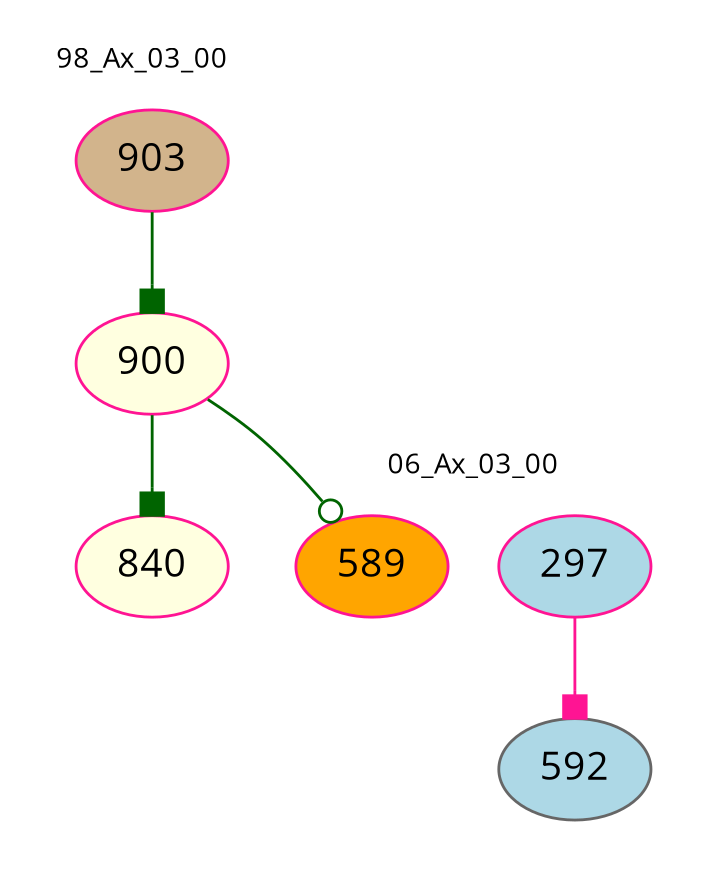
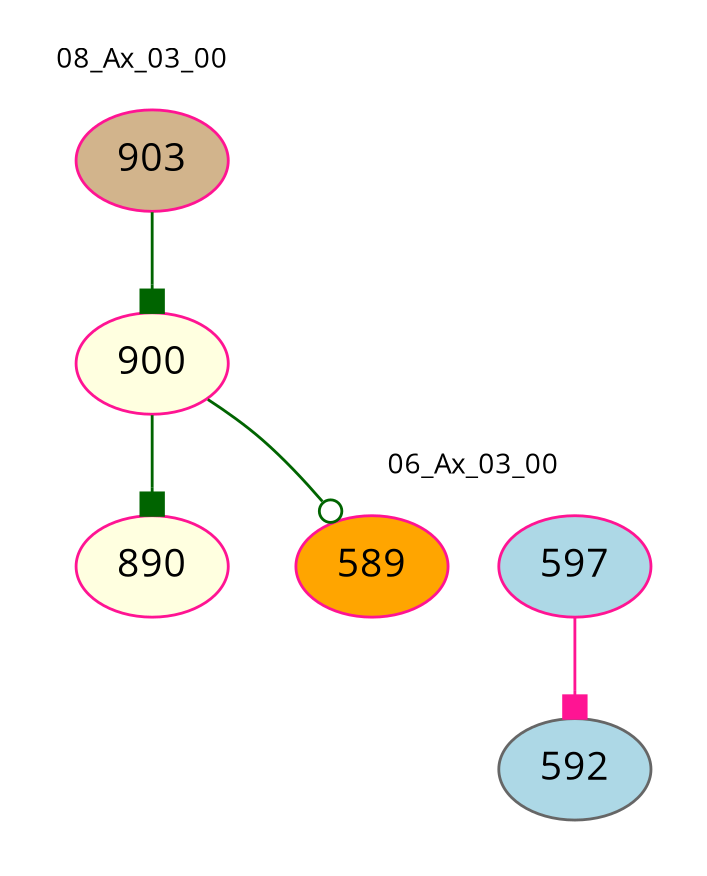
(142, 61) -> (142, 61)
(152, 566) -> (152, 566)
(575, 566) -> (575, 566)
